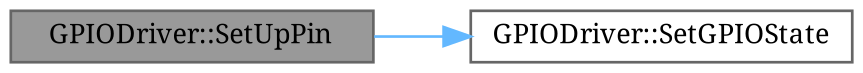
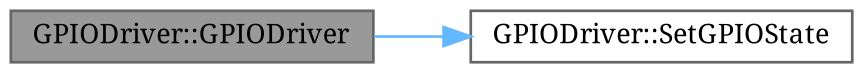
(192, 37) -> (192, 37)
